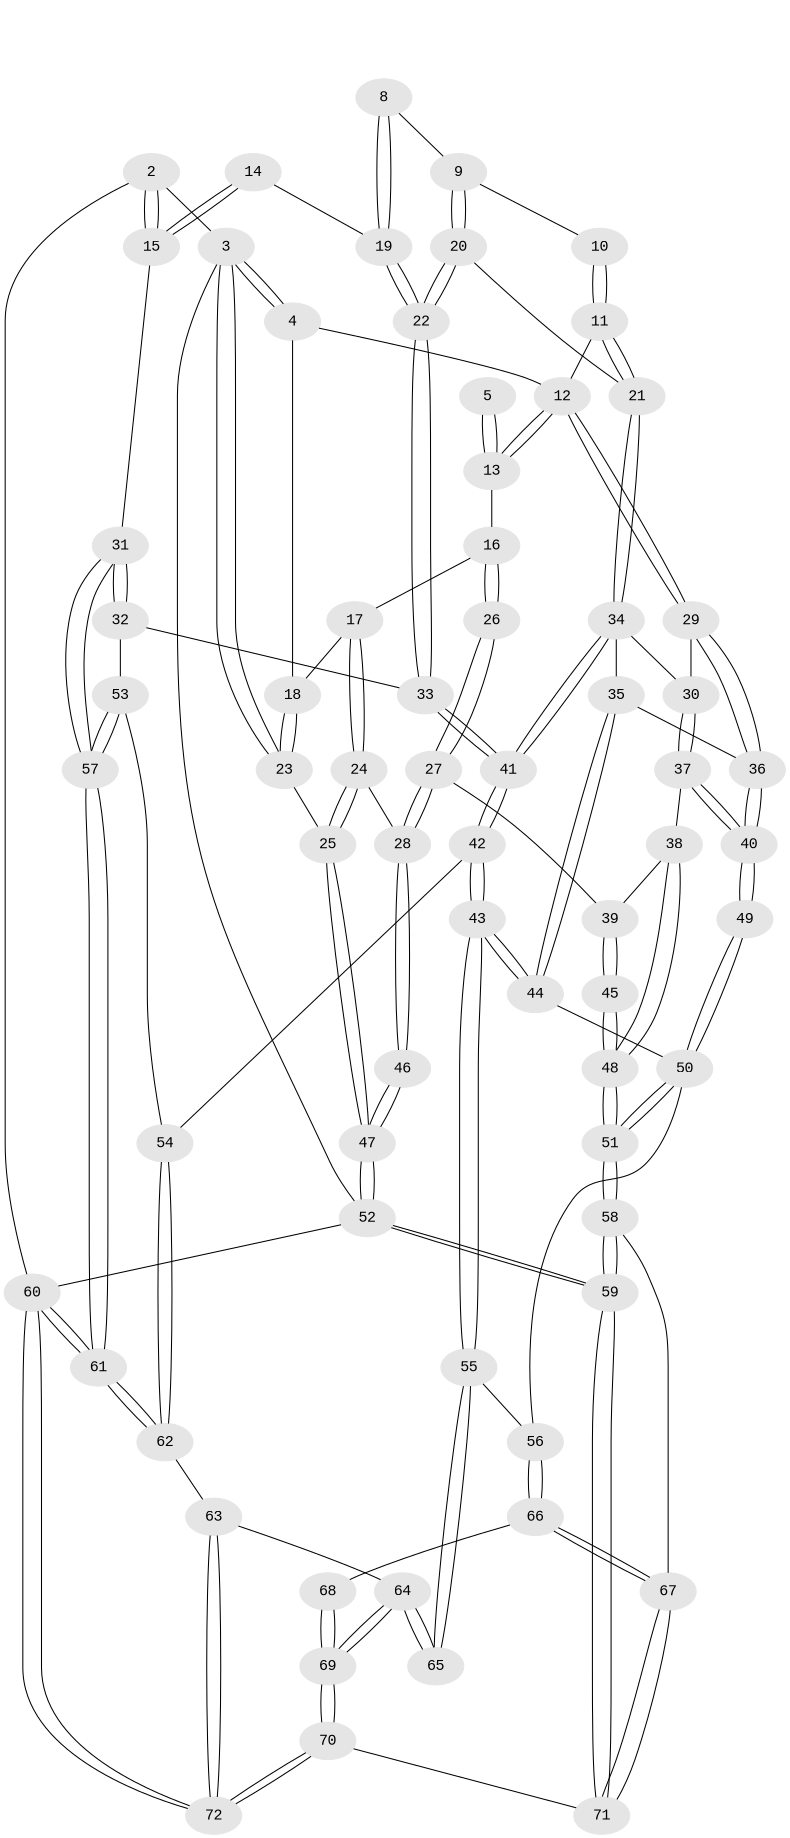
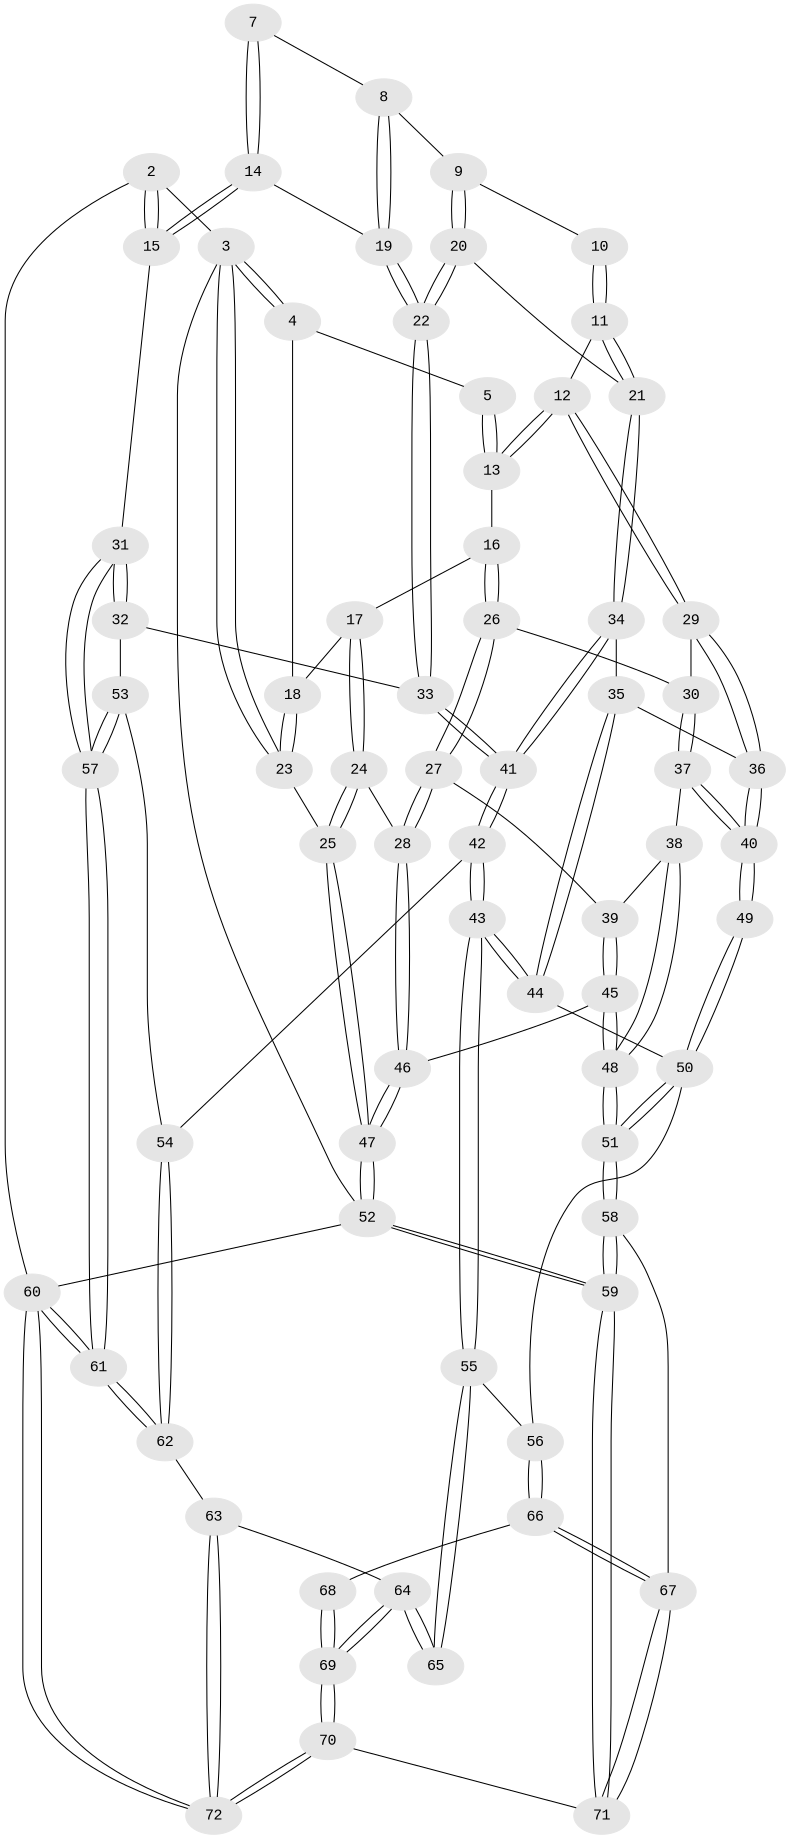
none -> (253, 23)
(436, 354) -> (390, 359)
(654, 658) -> (605, 658)
none -> (509, 1036)
